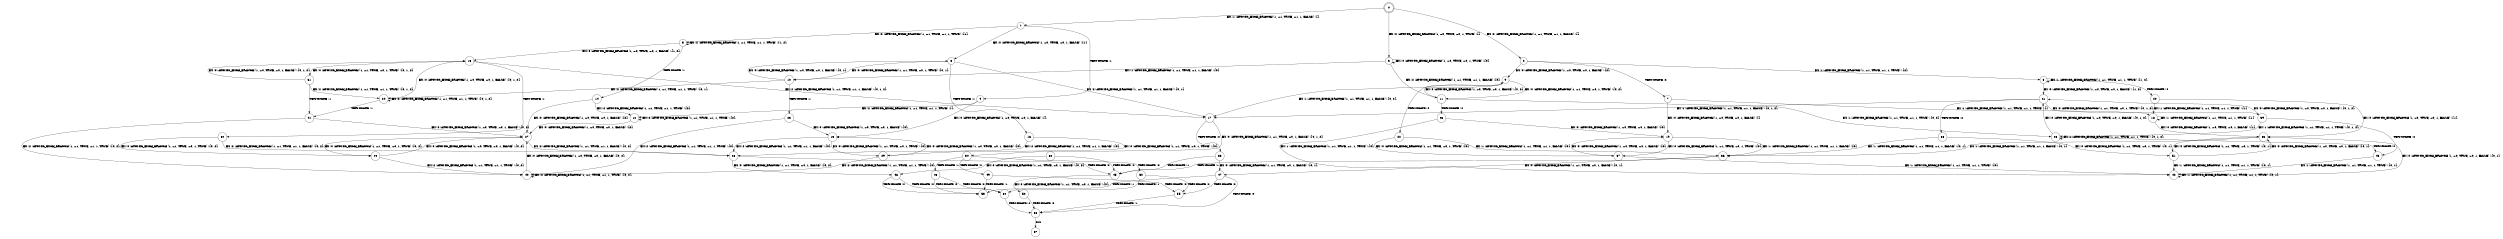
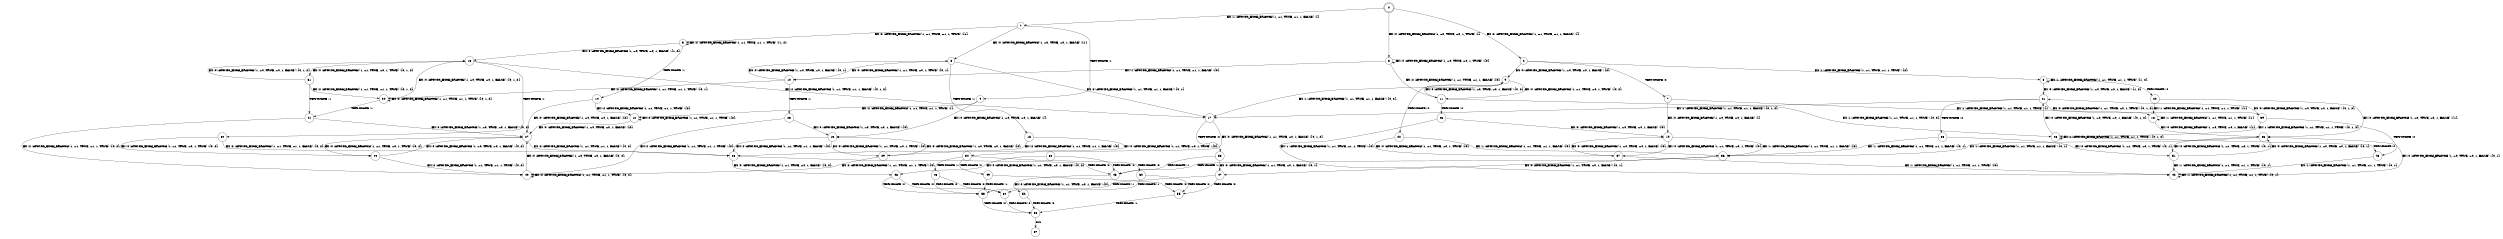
(1152, 204) -> (1003, 211)
